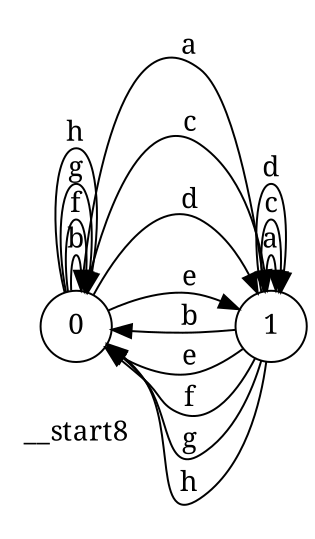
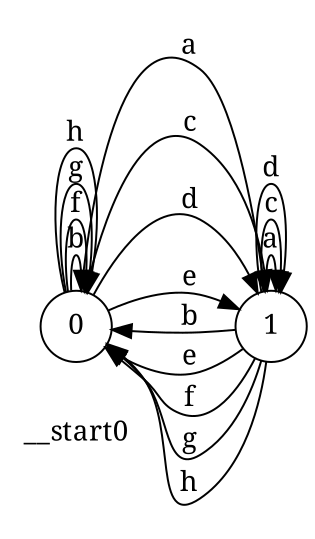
(76, 433) -> (76, 433)
